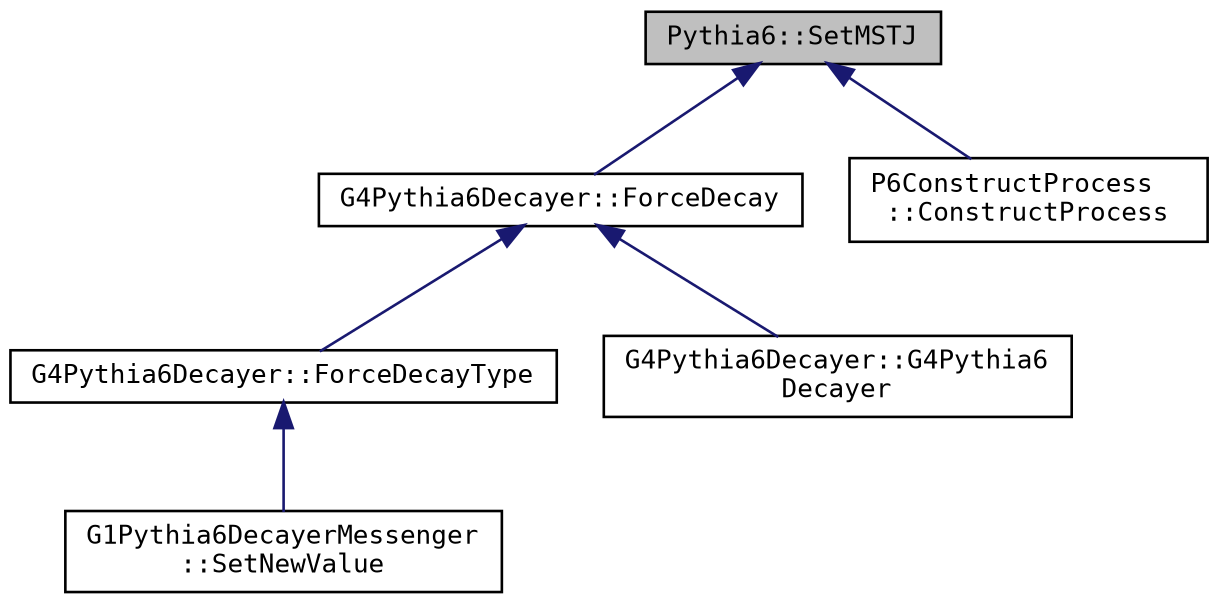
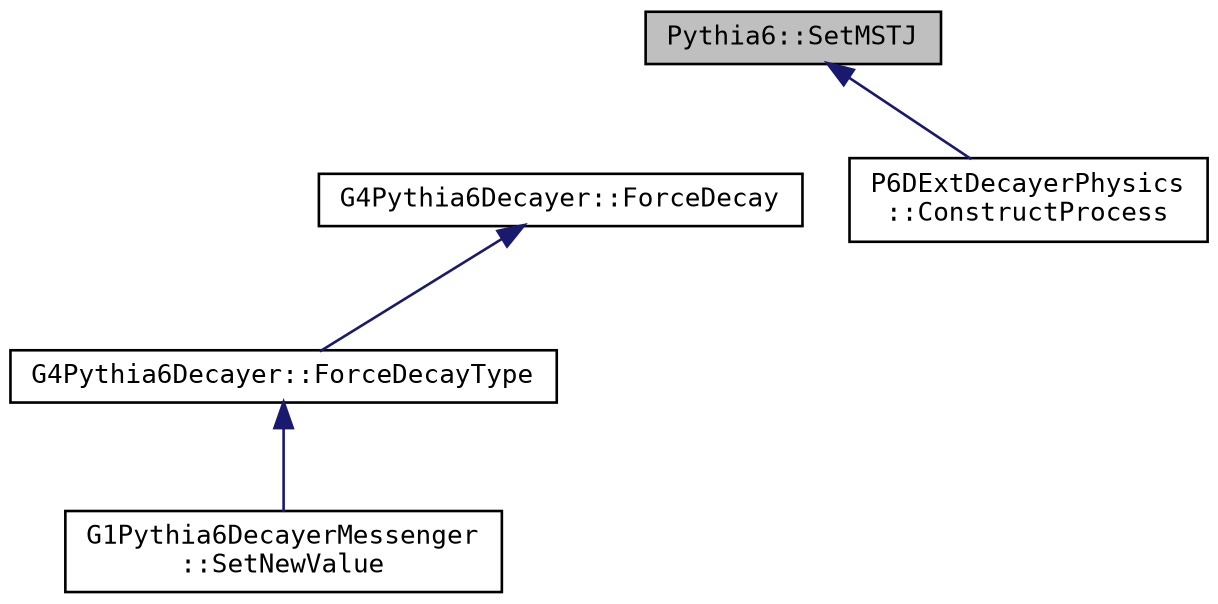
(666, 126) -> none
(1029, 200) -> (1029, 200)
(838, 376) -> none
